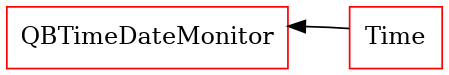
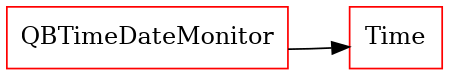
(327, 27) -> (310, 49)
